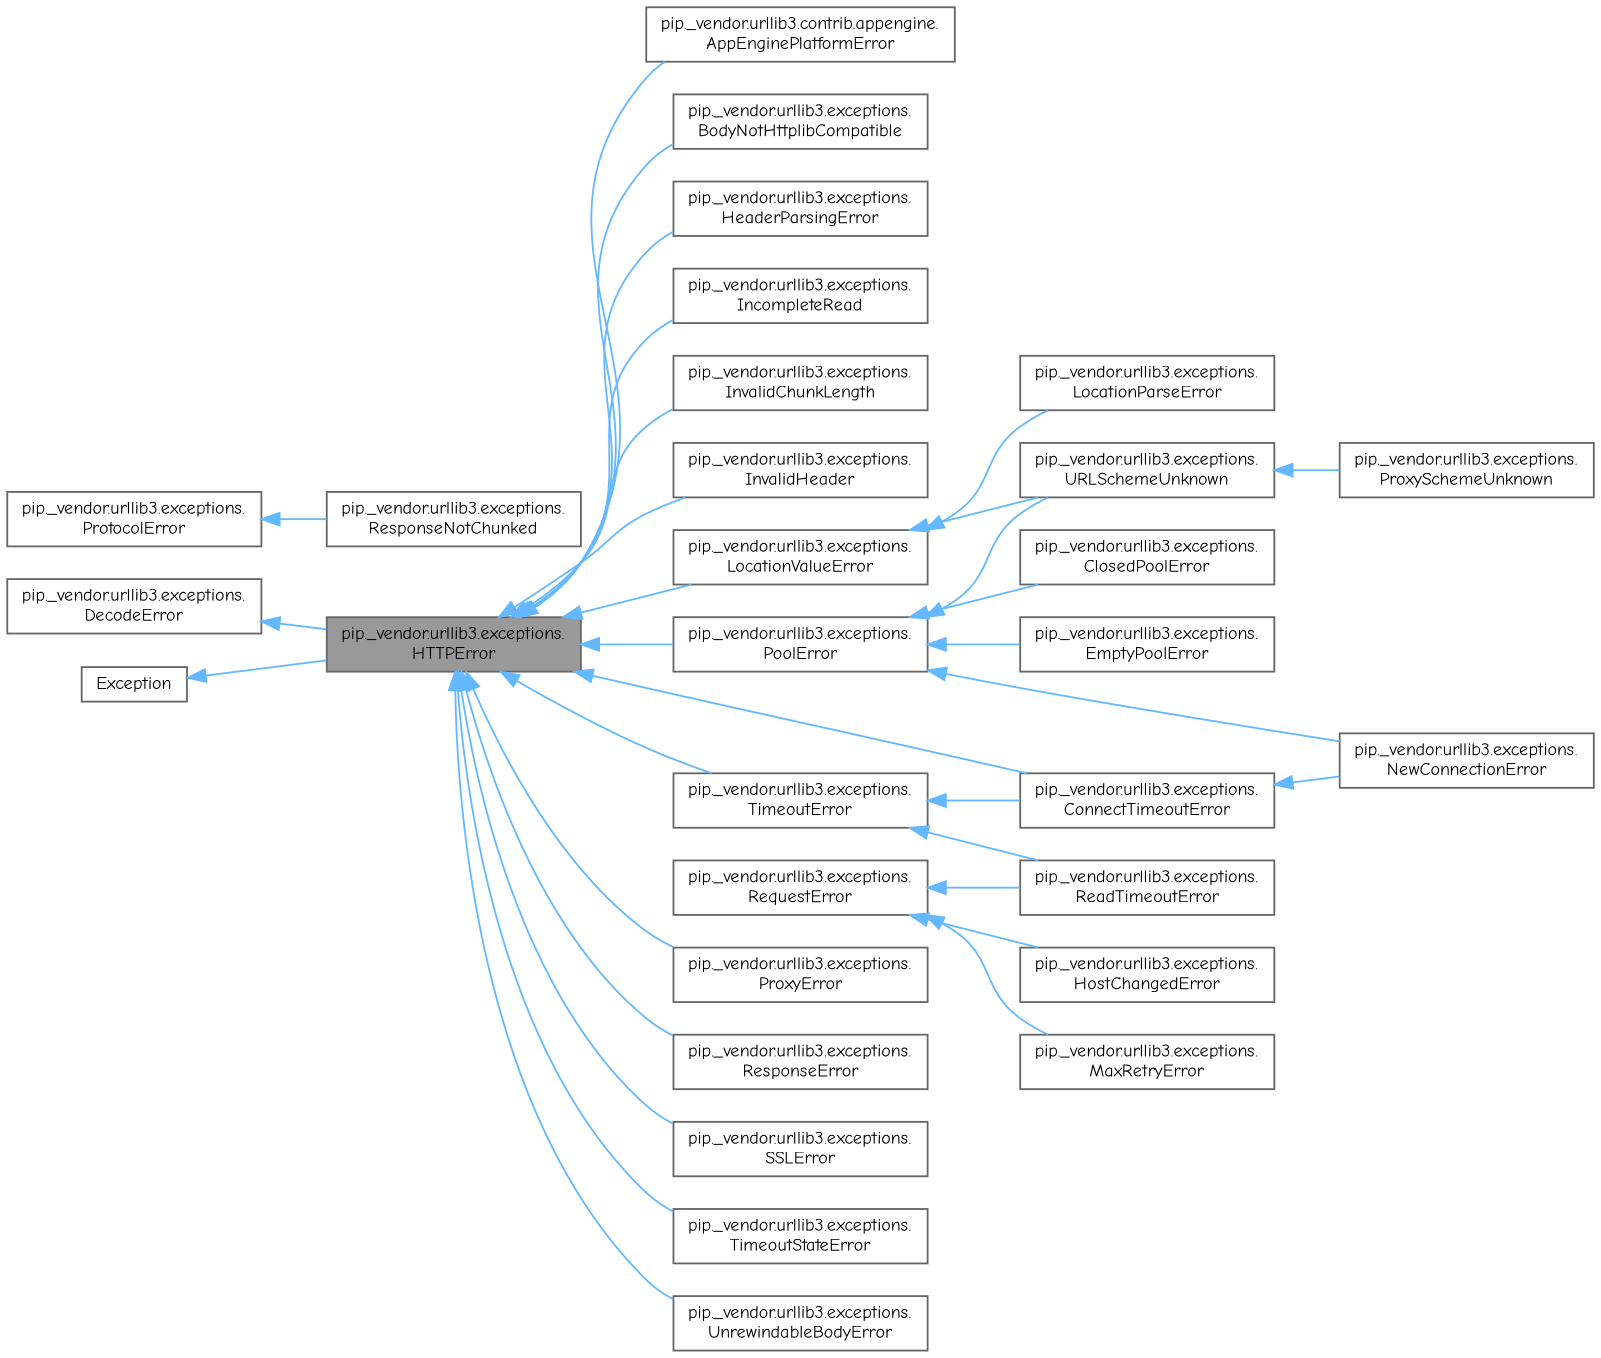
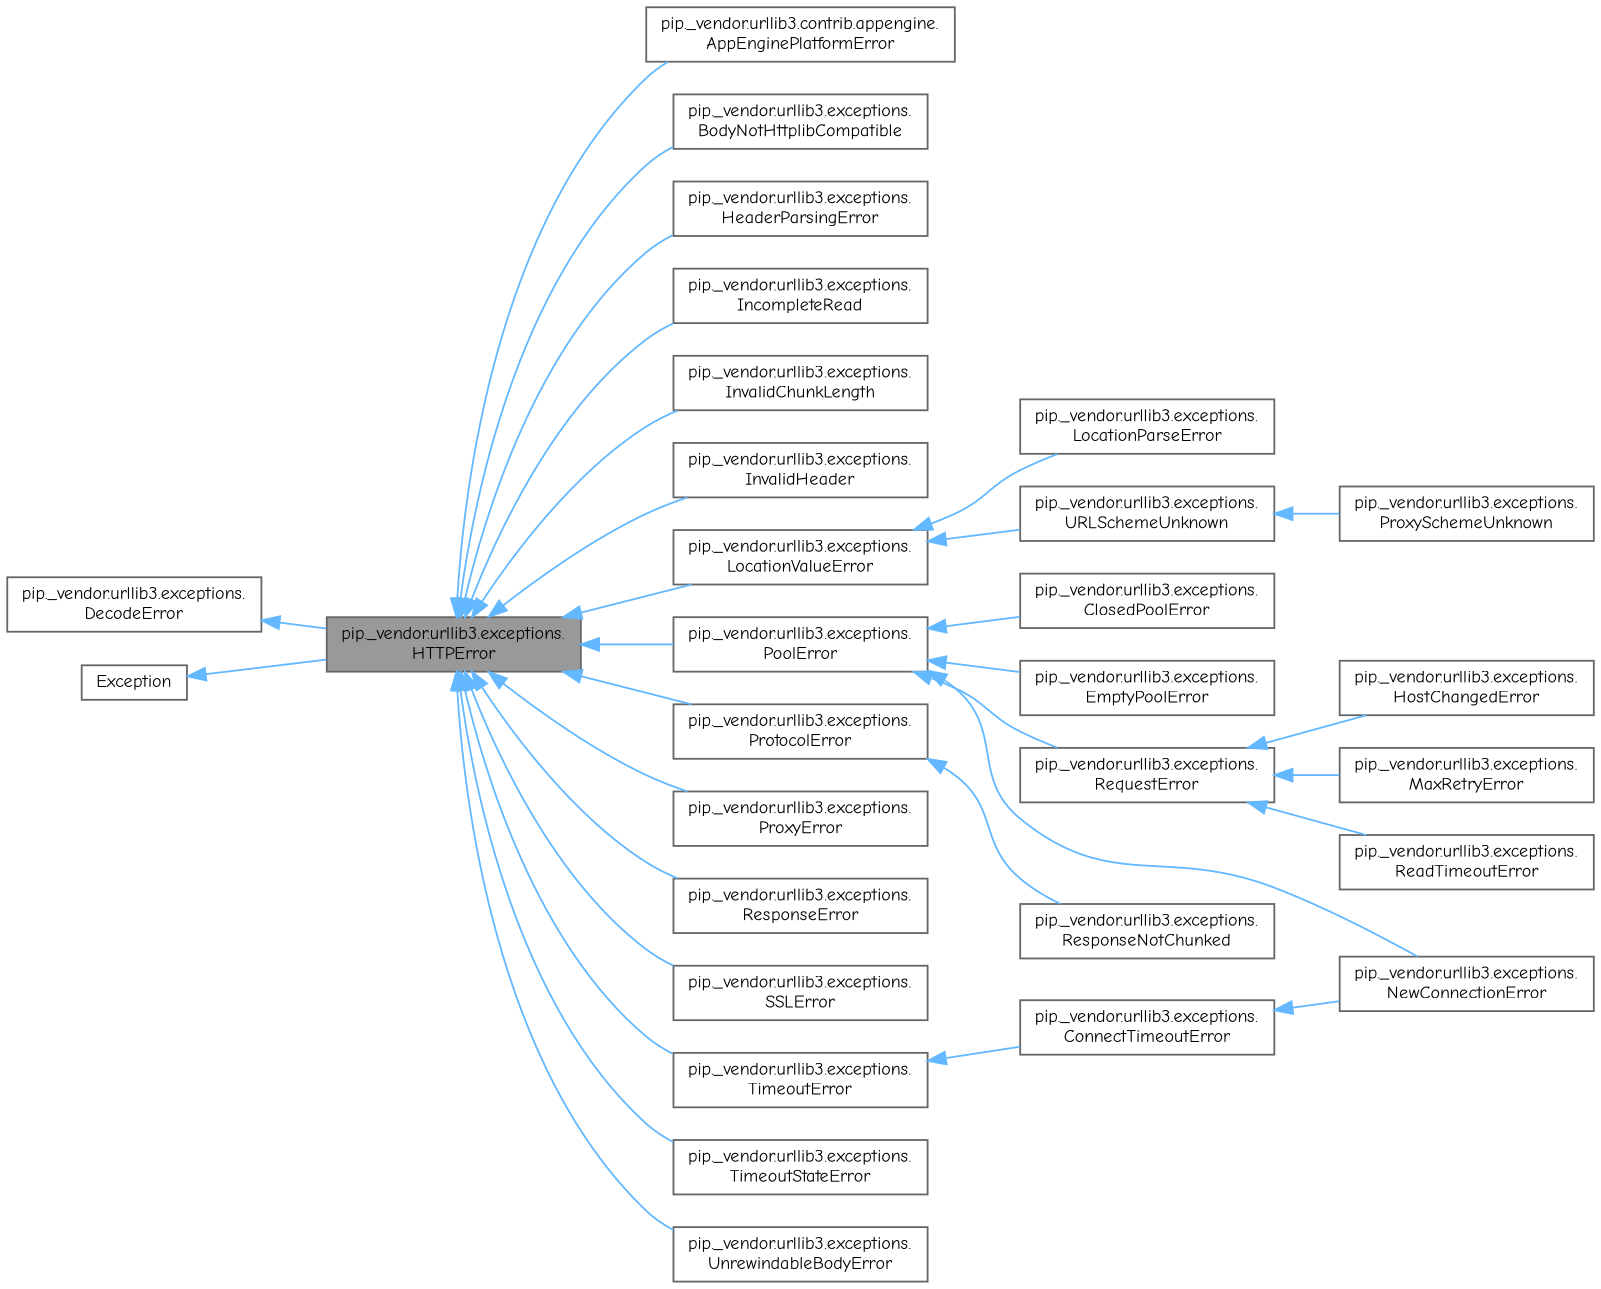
(991, 550) -> (994, 714)
(810, 724) -> (636, 690)
(983, 846) -> none
